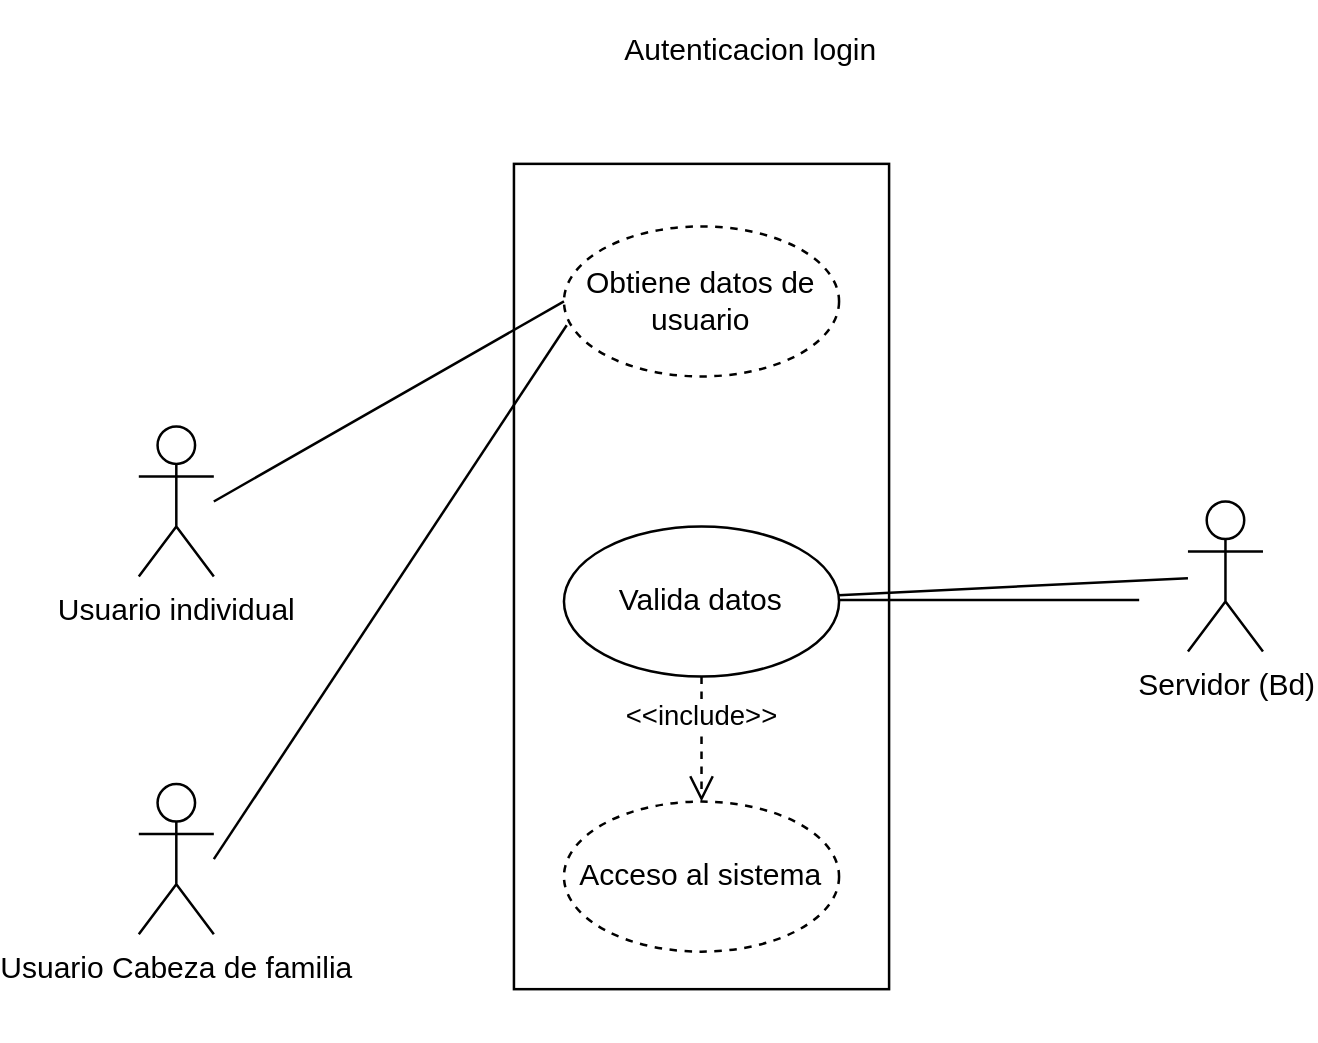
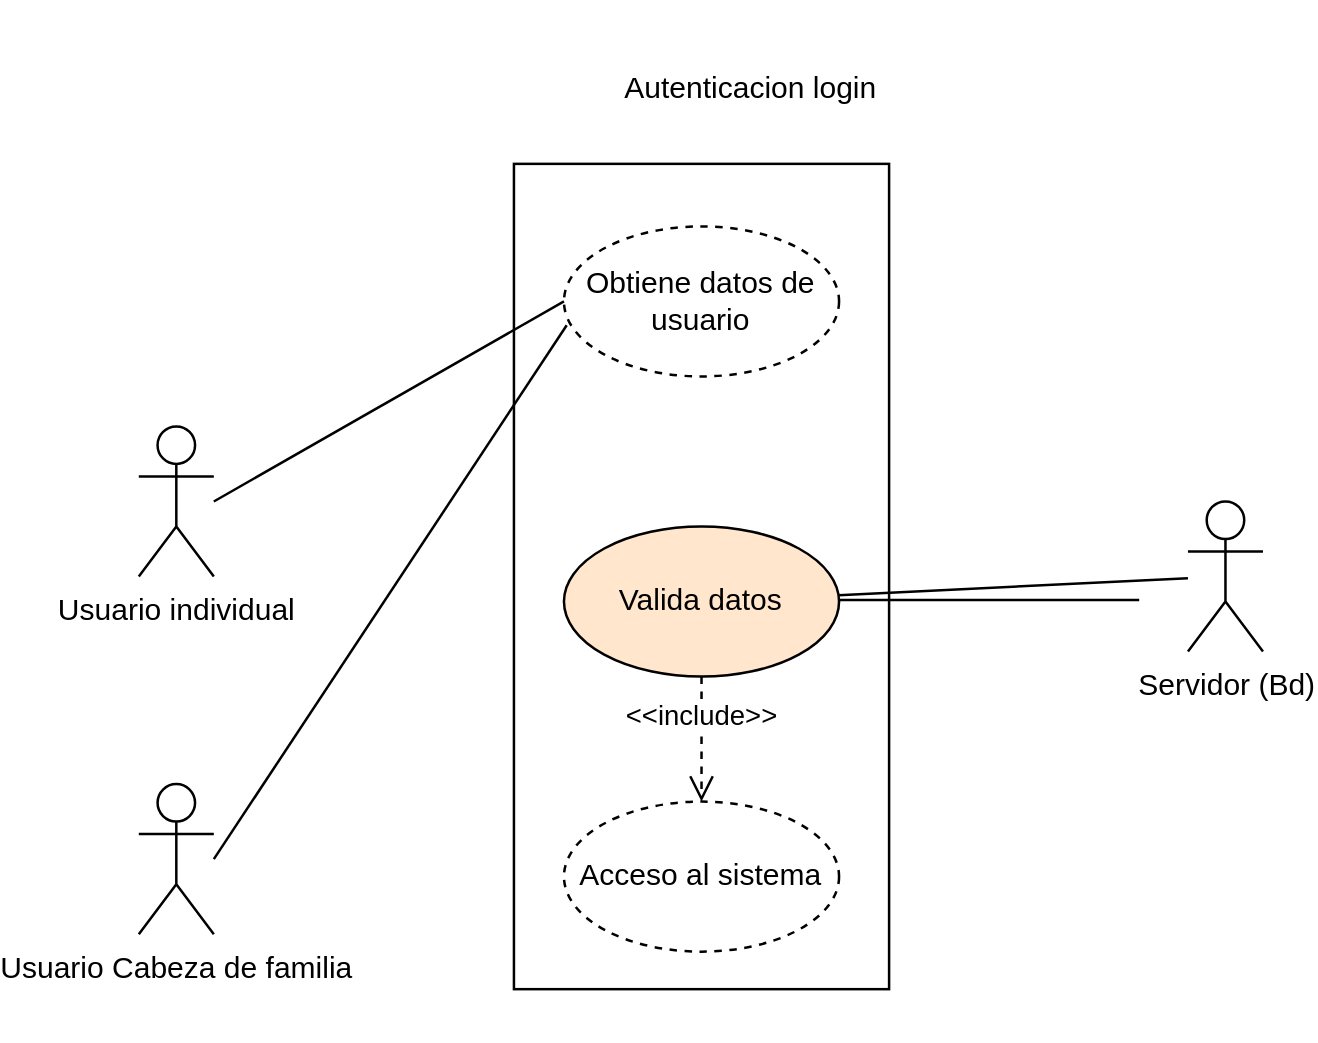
(751, 51) -> (751, 89)
(701, 601) -> (701, 601)
